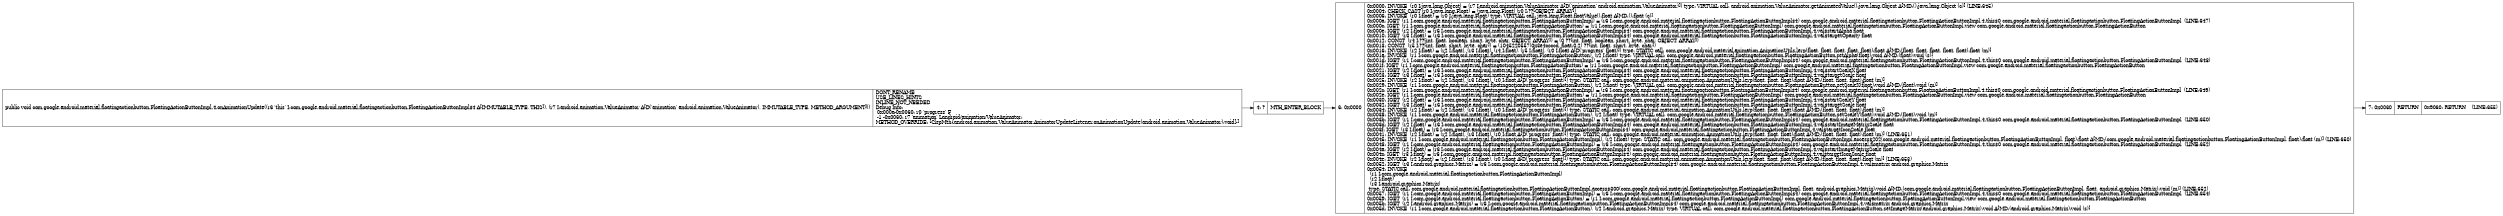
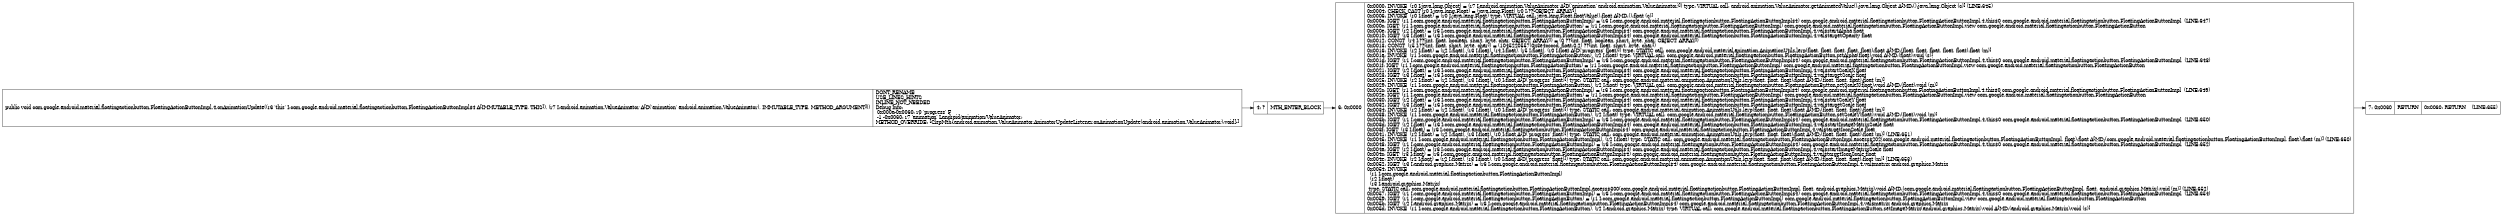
(2461, 108) -> (2461, 108)
